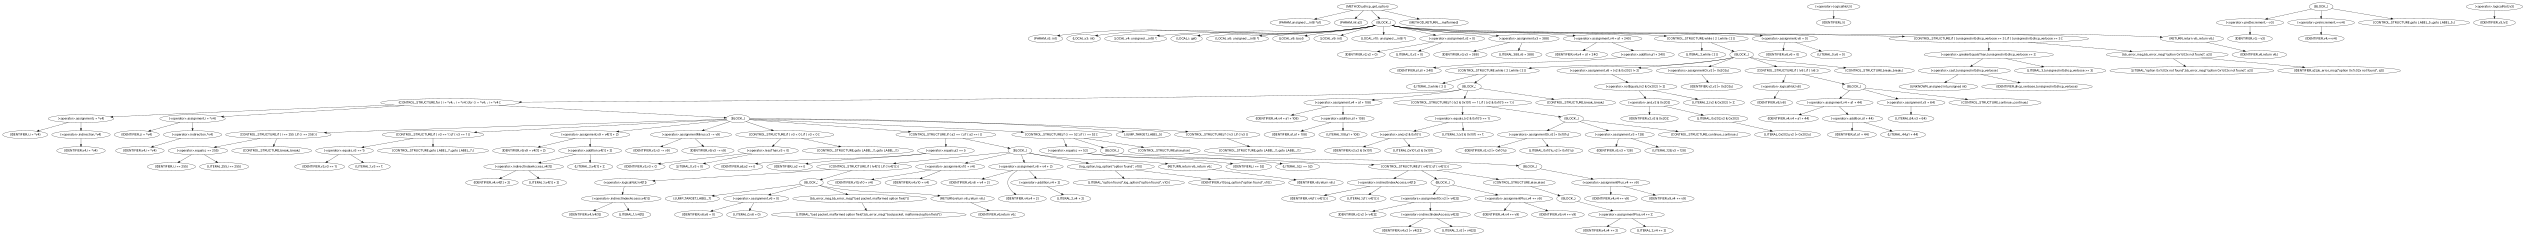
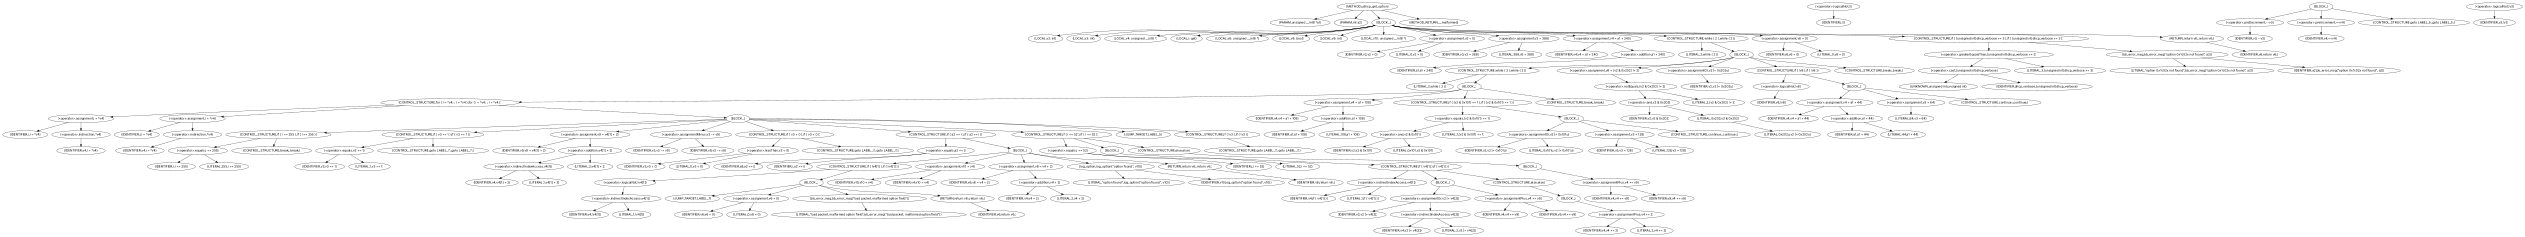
(1045, 39) -> (1045, 39)
(278, 135) -> (278, 135)
(1008, 181) -> (1032, 190)
